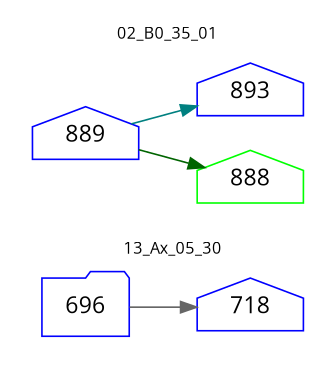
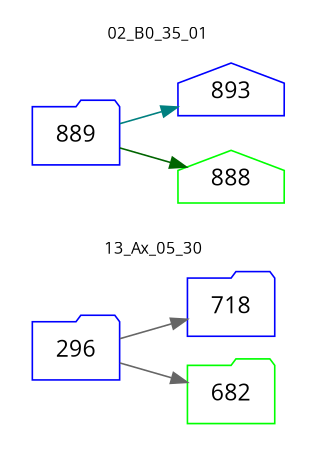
(86, 136) -> (76, 136)
(86, 307) -> (76, 351)
(250, 307) -> (231, 307)
none -> (231, 394)
